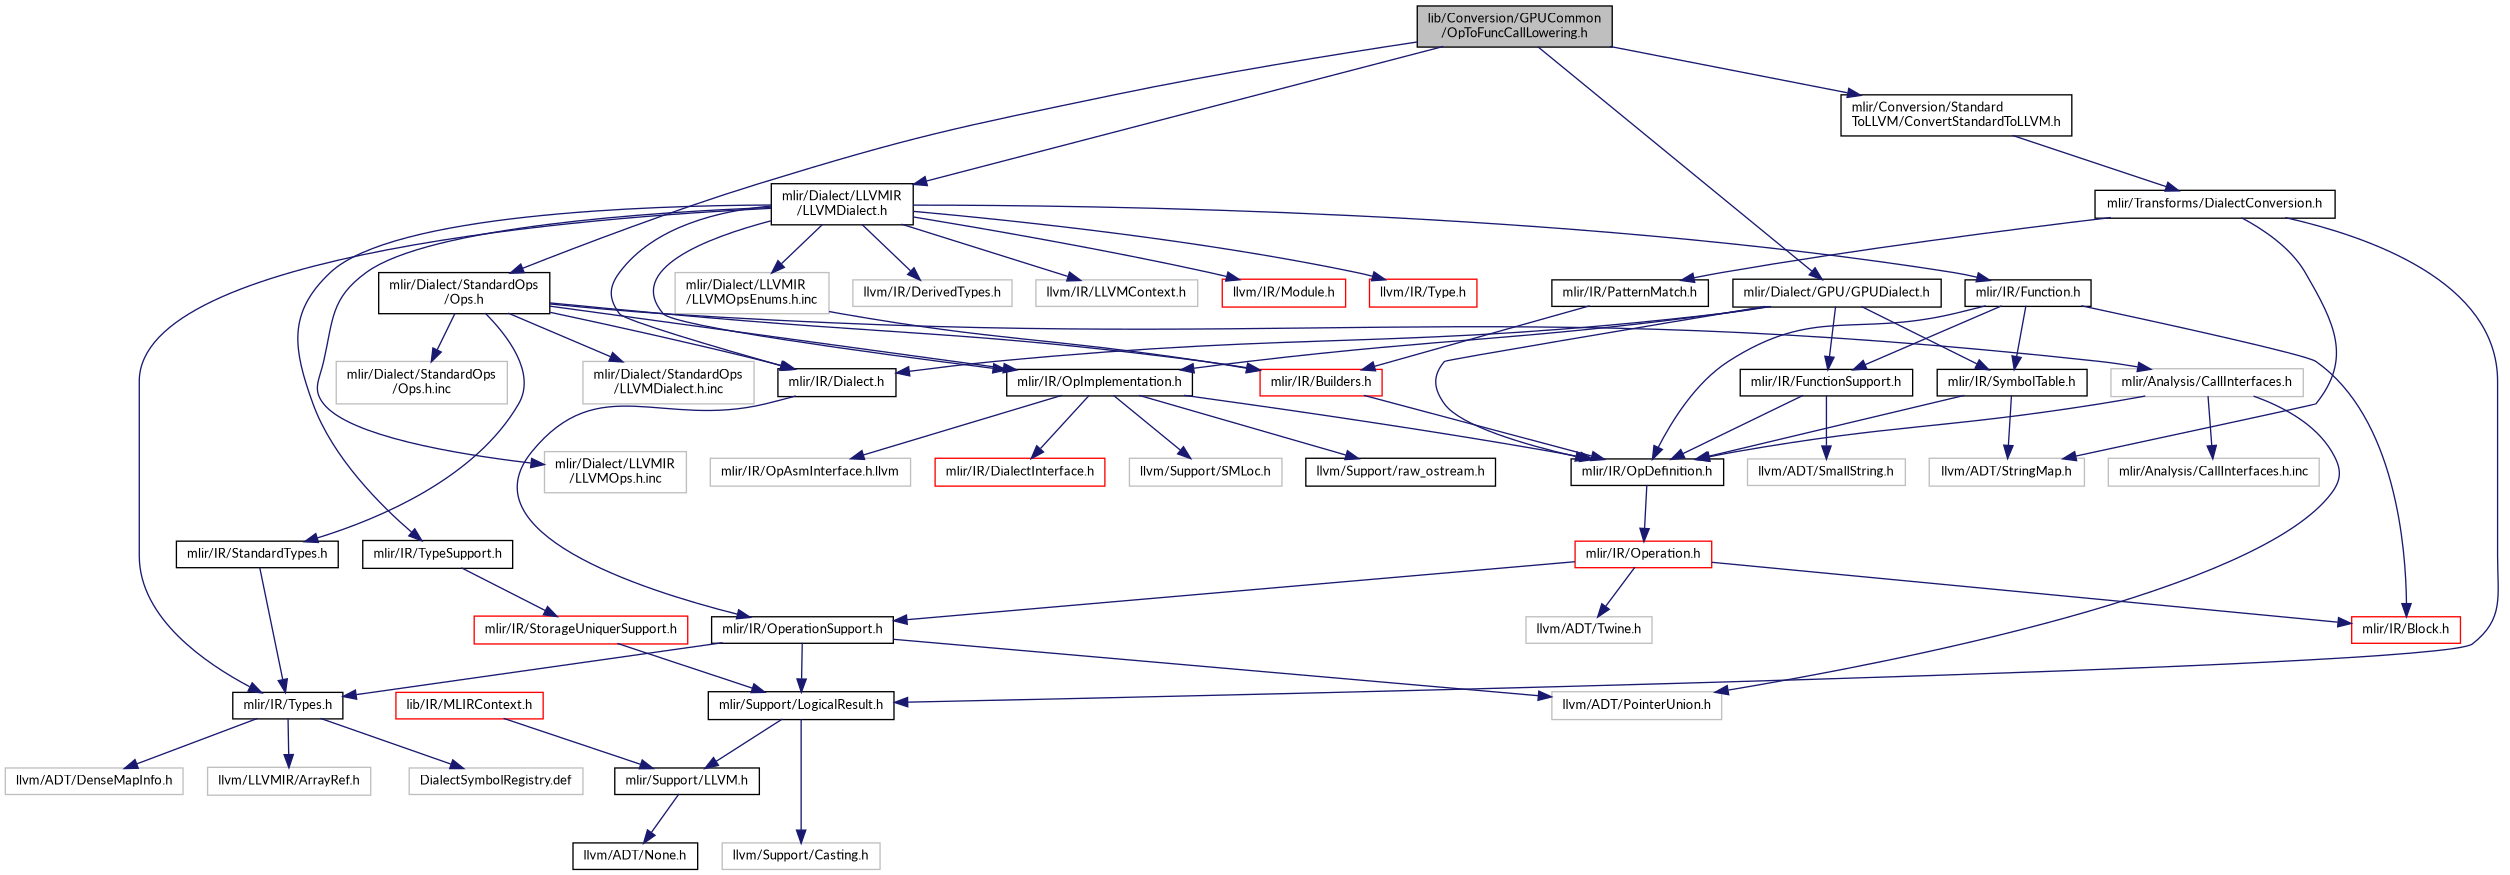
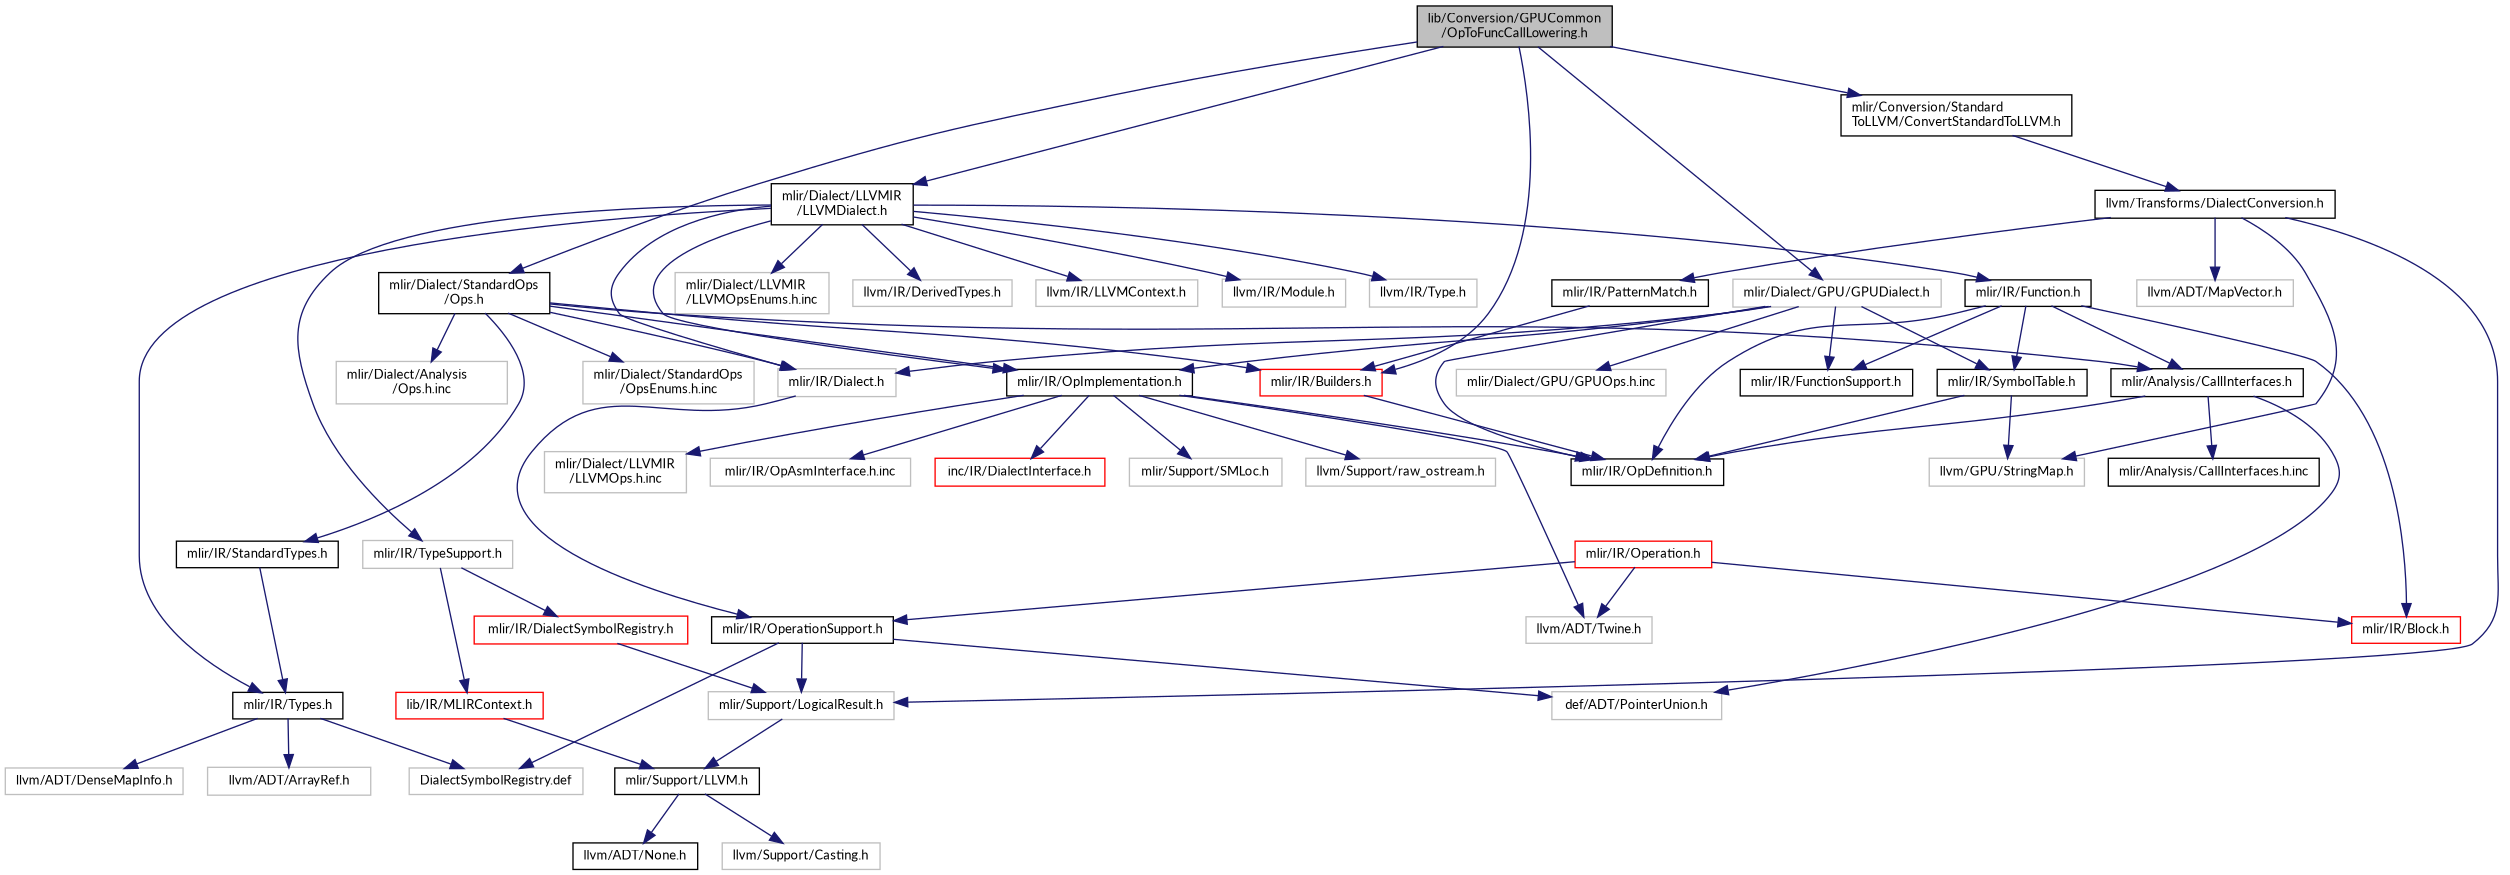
(2215, 204) -> (2215, 204)
(387, 262) -> (861, 422)
(1284, 293) -> (1284, 293)
(1423, 293) -> (1423, 293)
(1837, 293) -> (1837, 293)
none -> (2215, 293)
none -> (2111, 334)
(1038, 341) -> (1521, 238)
(422, 383) -> (422, 383)
(668, 383) -> (668, 383)
(837, 383) -> (837, 383)
none -> (1561, 383)
(2207, 383) -> (2207, 383)
(1743, 424) -> none
none -> (1510, 457)
(810, 472) -> (810, 472)
(1020, 472) -> (1020, 472)
(1206, 472) -> (1206, 472)
(1401, 472) -> (1401, 472)
(1826, 472) -> none
(2007, 472) -> (2007, 472)
(2214, 472) -> (2214, 472)
(1646, 507) -> none
(438, 554) -> (438, 554)
none -> (452, 624)
(581, 630) -> (581, 630)
(539, 669) -> (655, 703)
(801, 706) -> (801, 706)
(1637, 706) -> (1637, 706)
(801, 775) -> (738, 815)
(289, 781) -> (289, 781)
